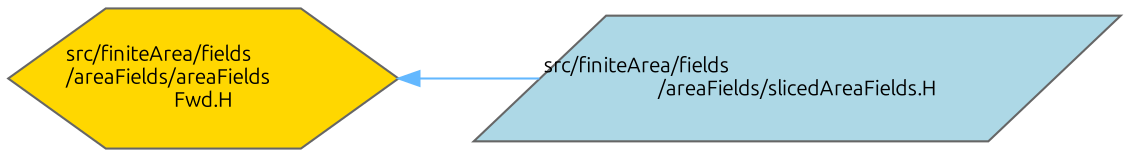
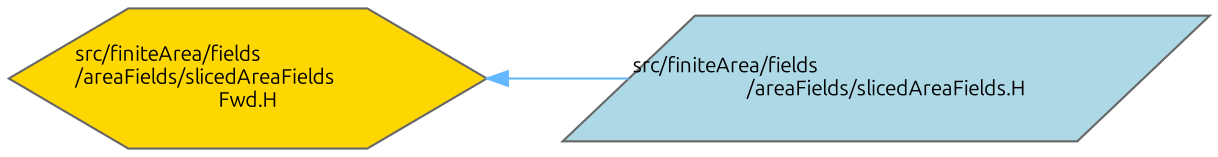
(203, 78) -> (248, 78)
